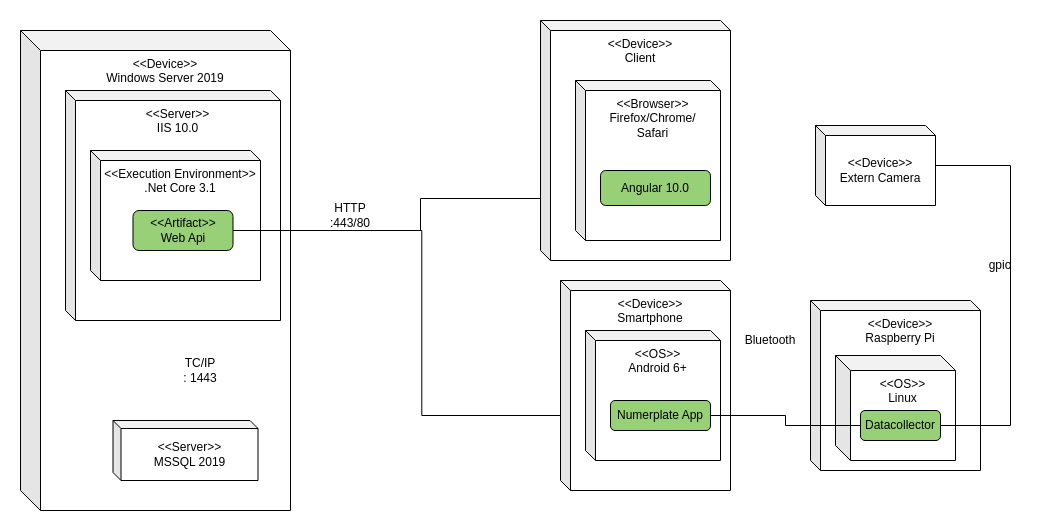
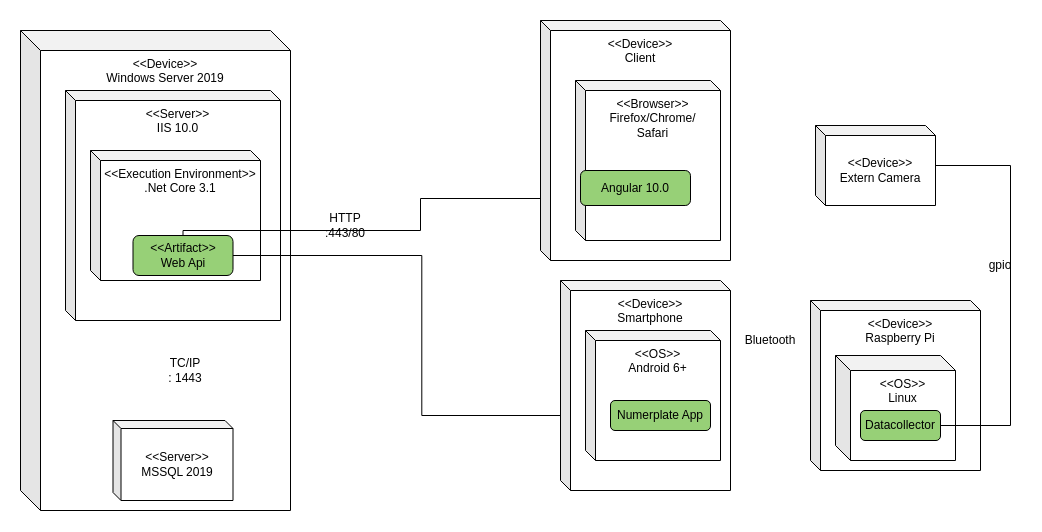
(656, 188) -> (636, 188)
(351, 216) -> (346, 226)
(183, 231) -> (183, 256)
(201, 371) -> (186, 371)
(786, 421) -> none
(186, 451) -> (173, 461)
